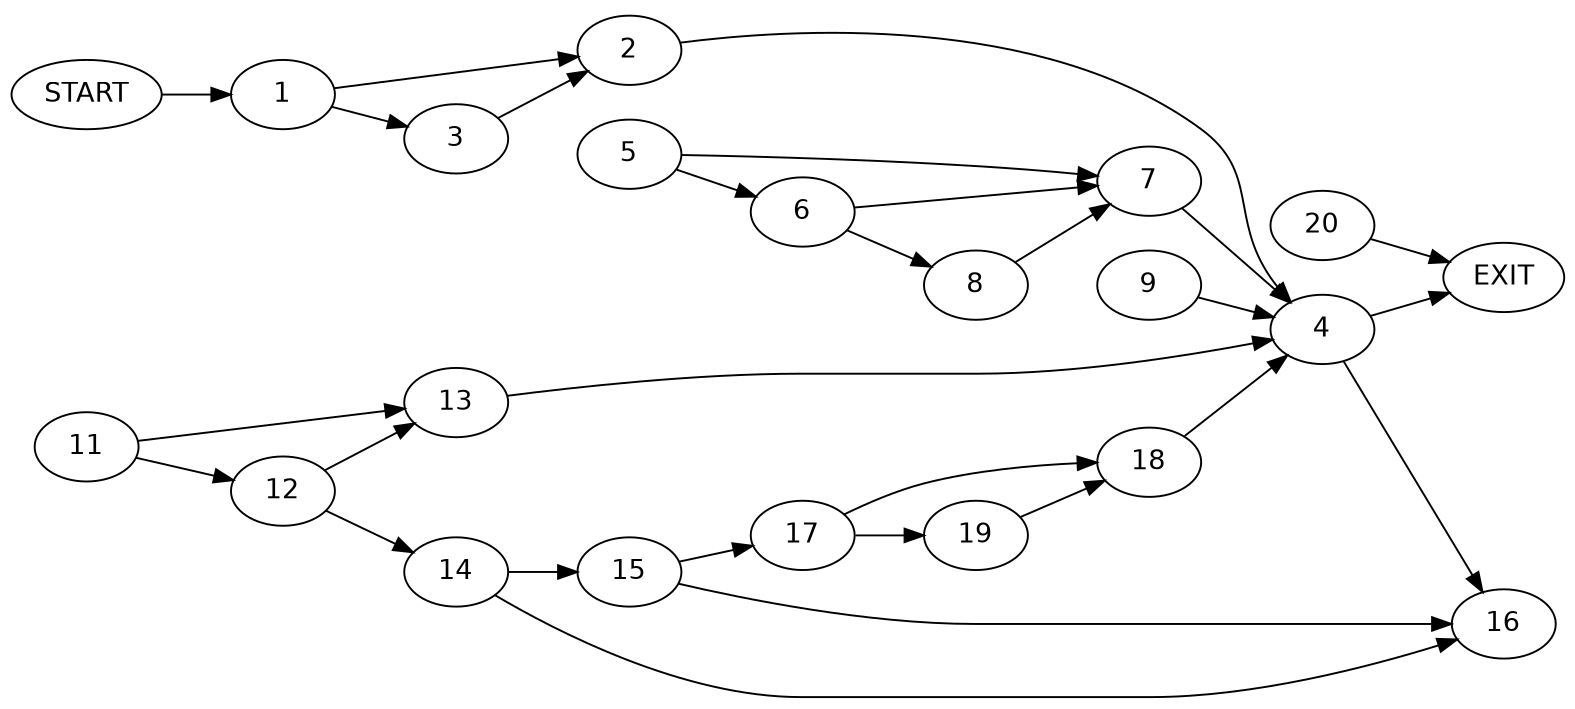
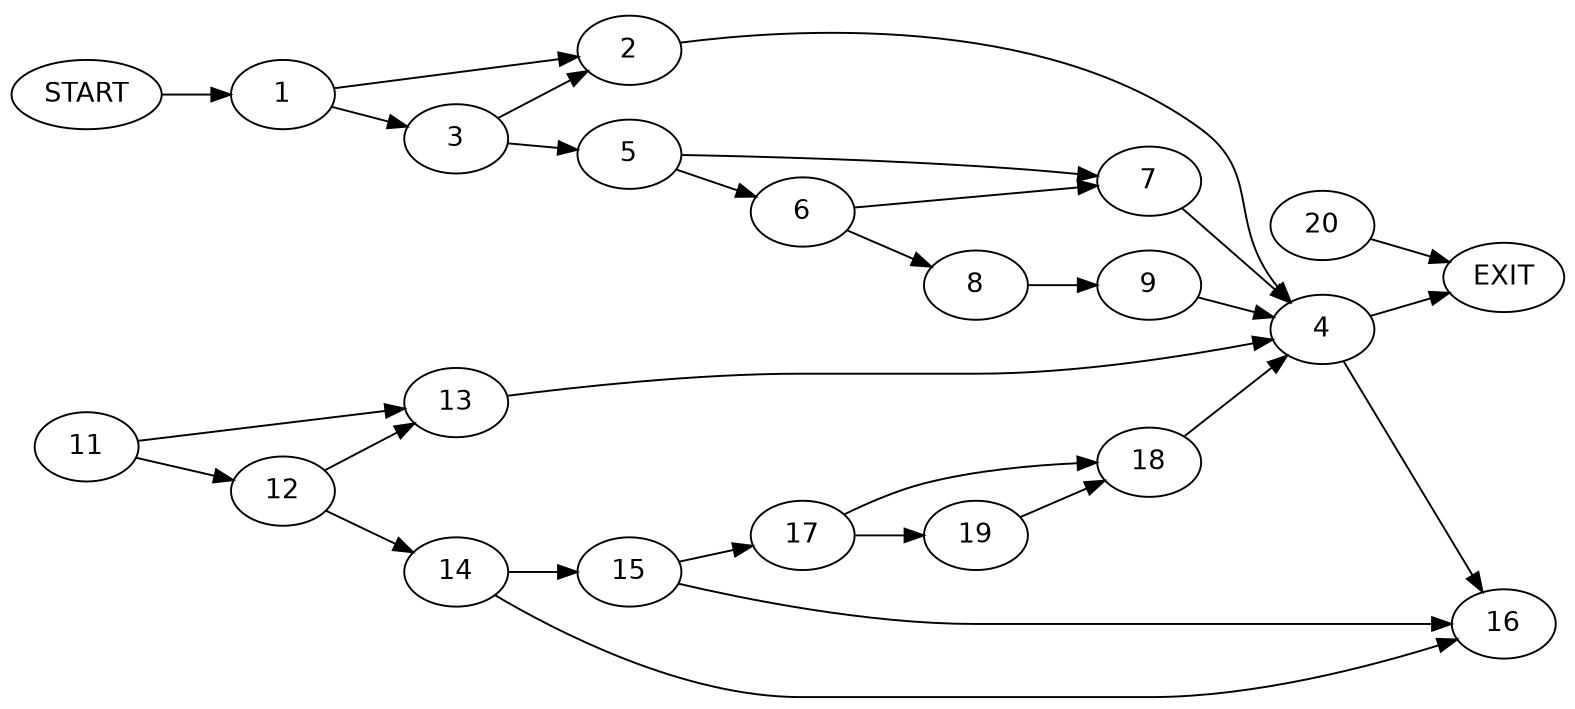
none -> (533, 146)
(1054, 238) -> (1053, 285)
